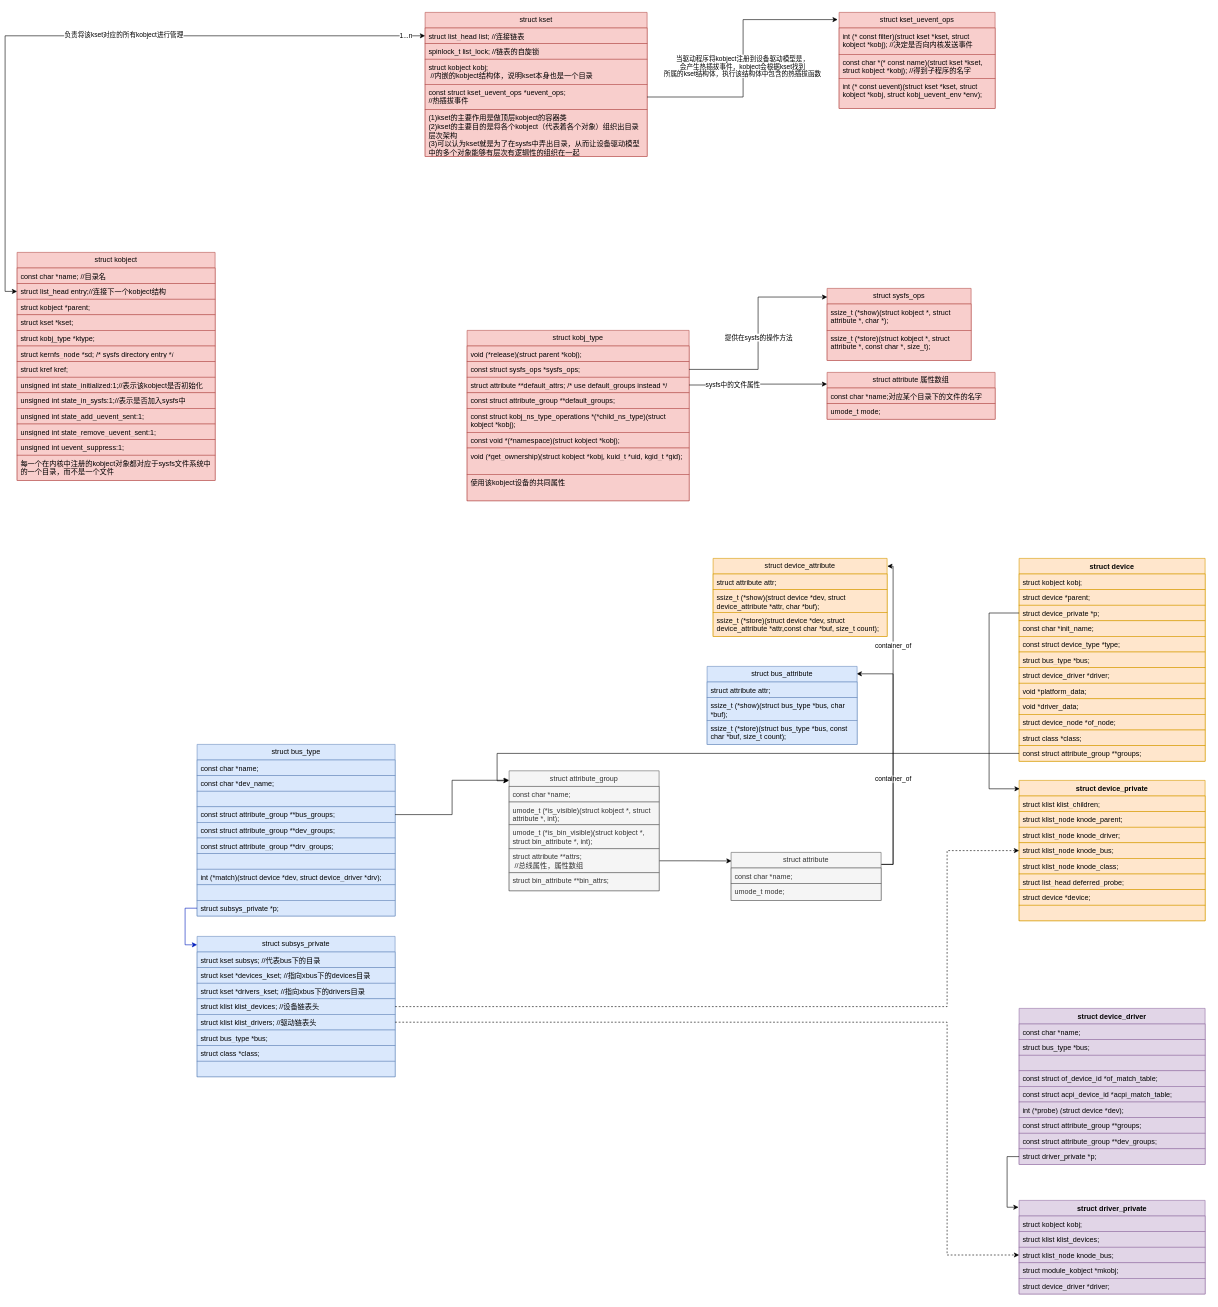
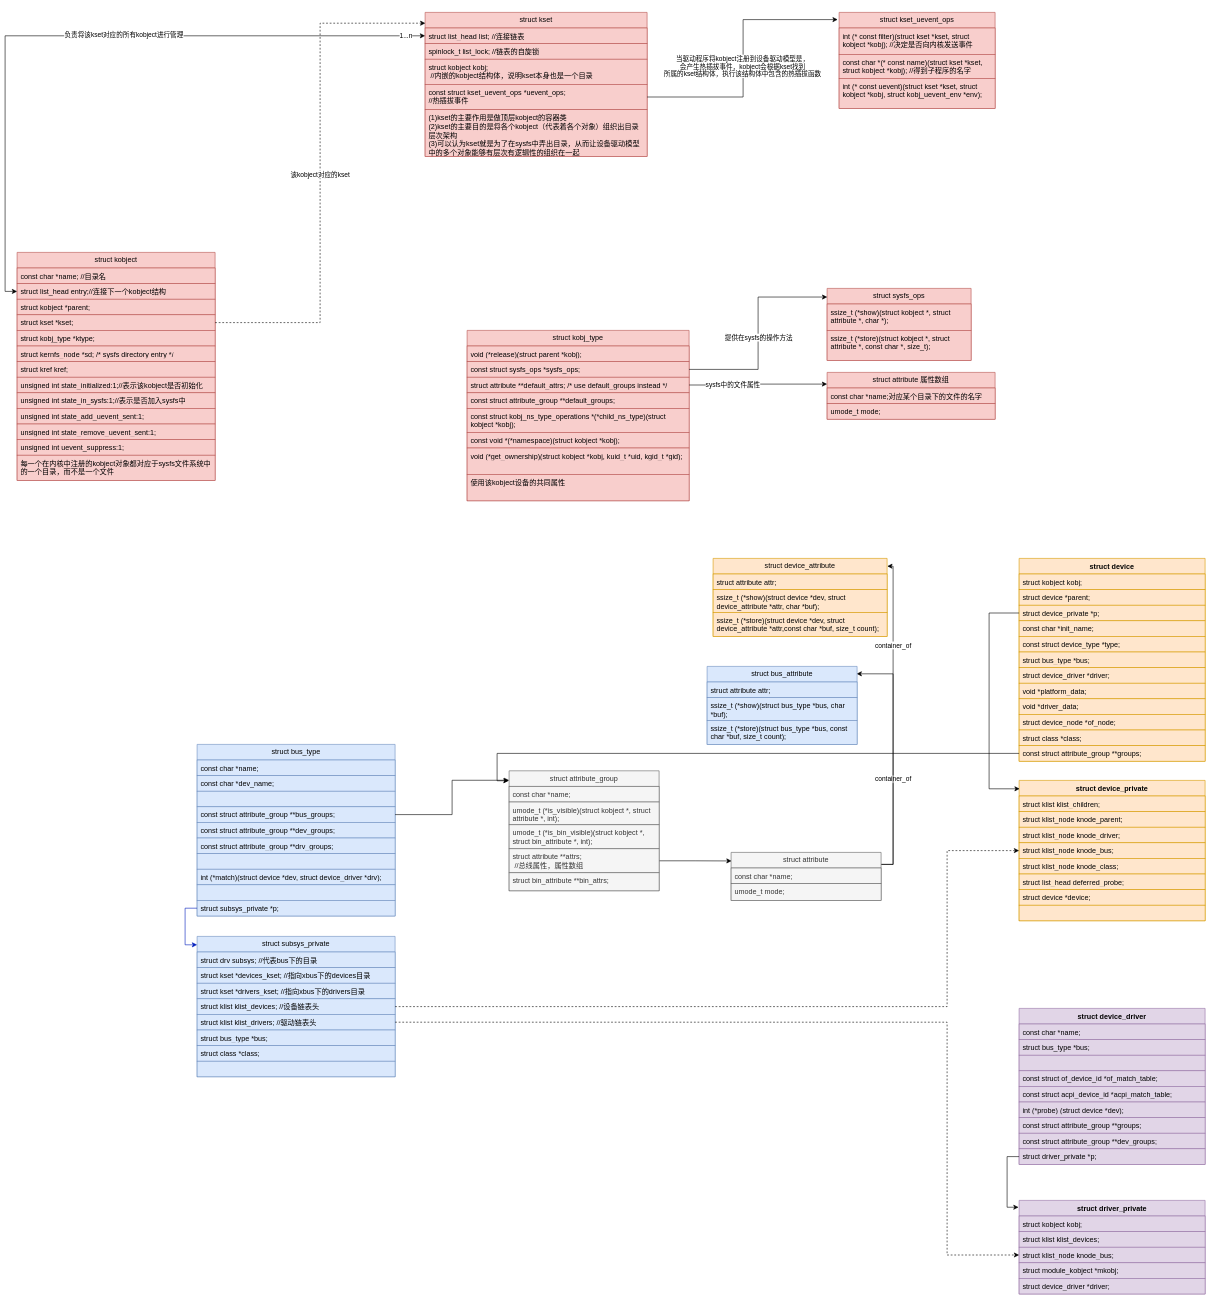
none -> (267, 323)
(269, 960) -> (267, 960)
